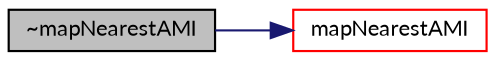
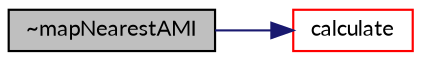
(390, 30) -> (353, 30)
